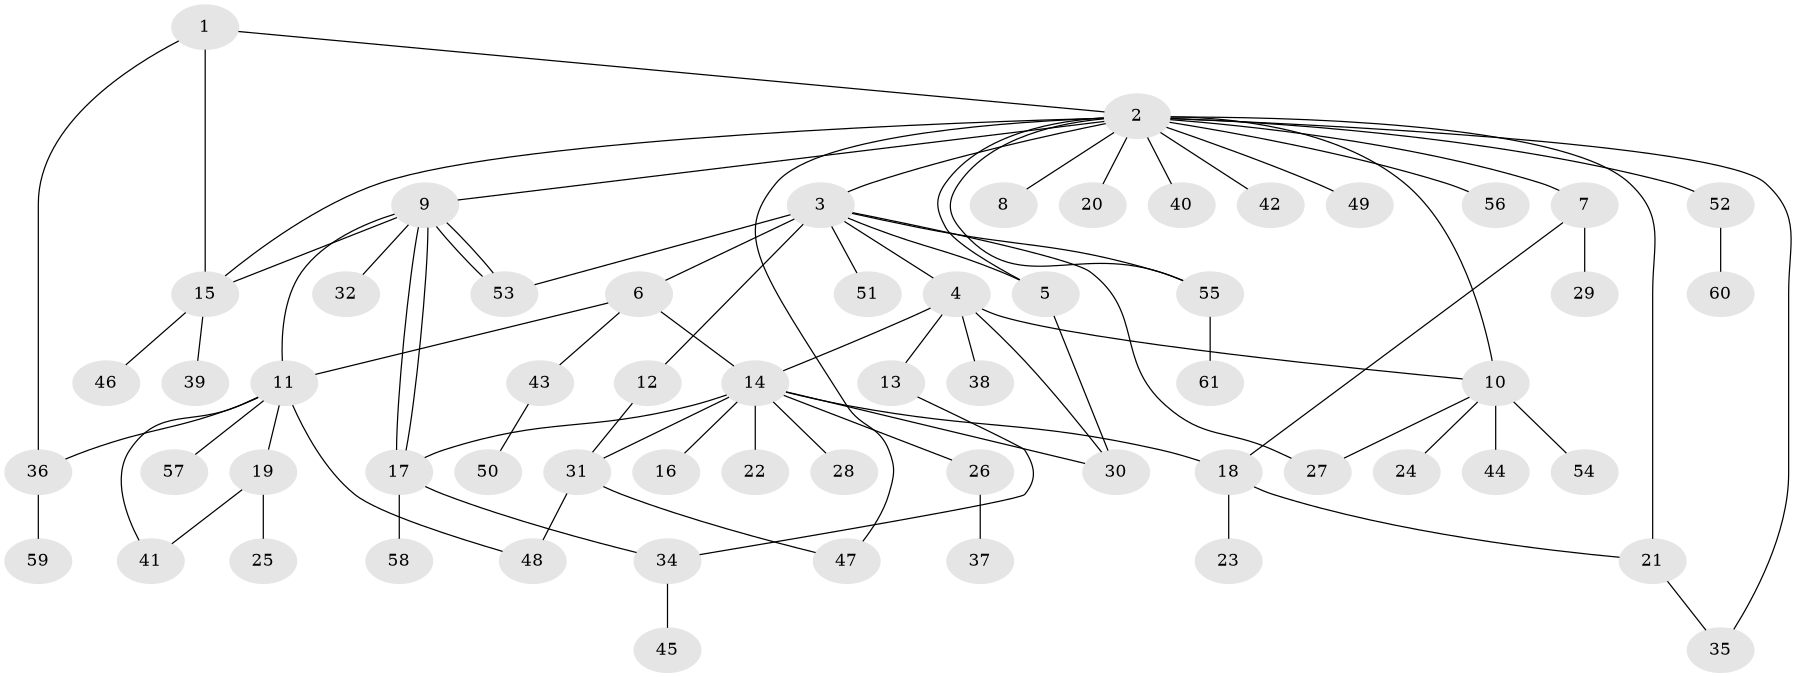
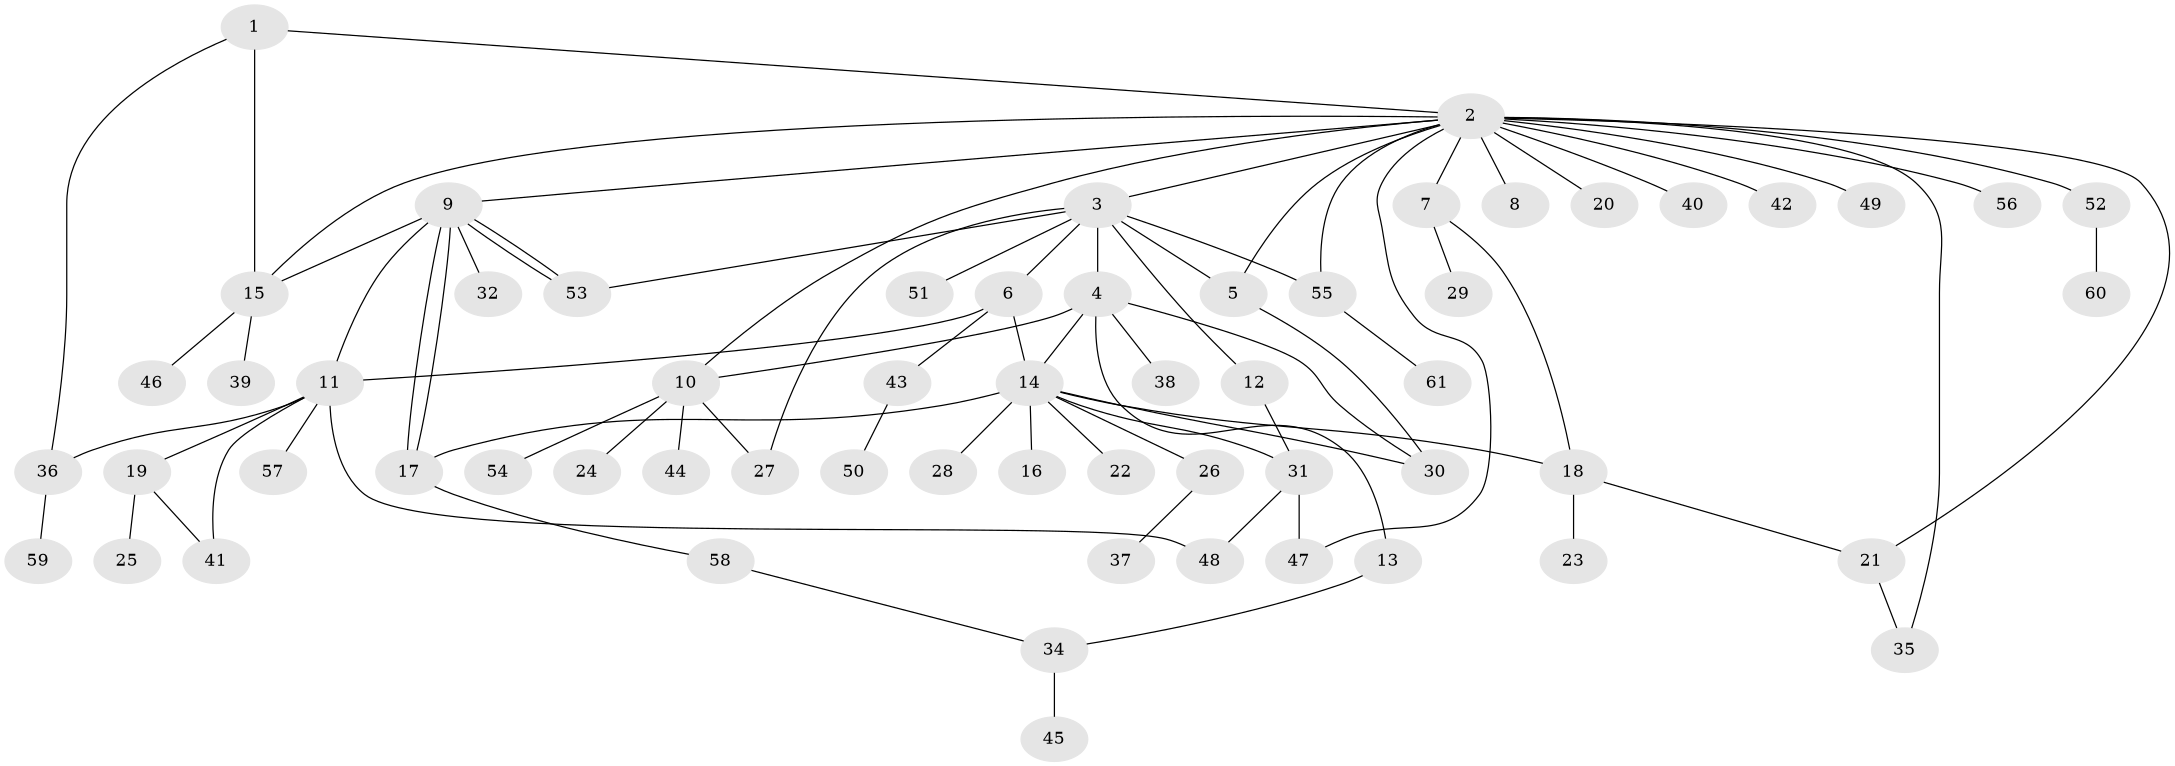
(530, 523) -> (888, 606)
